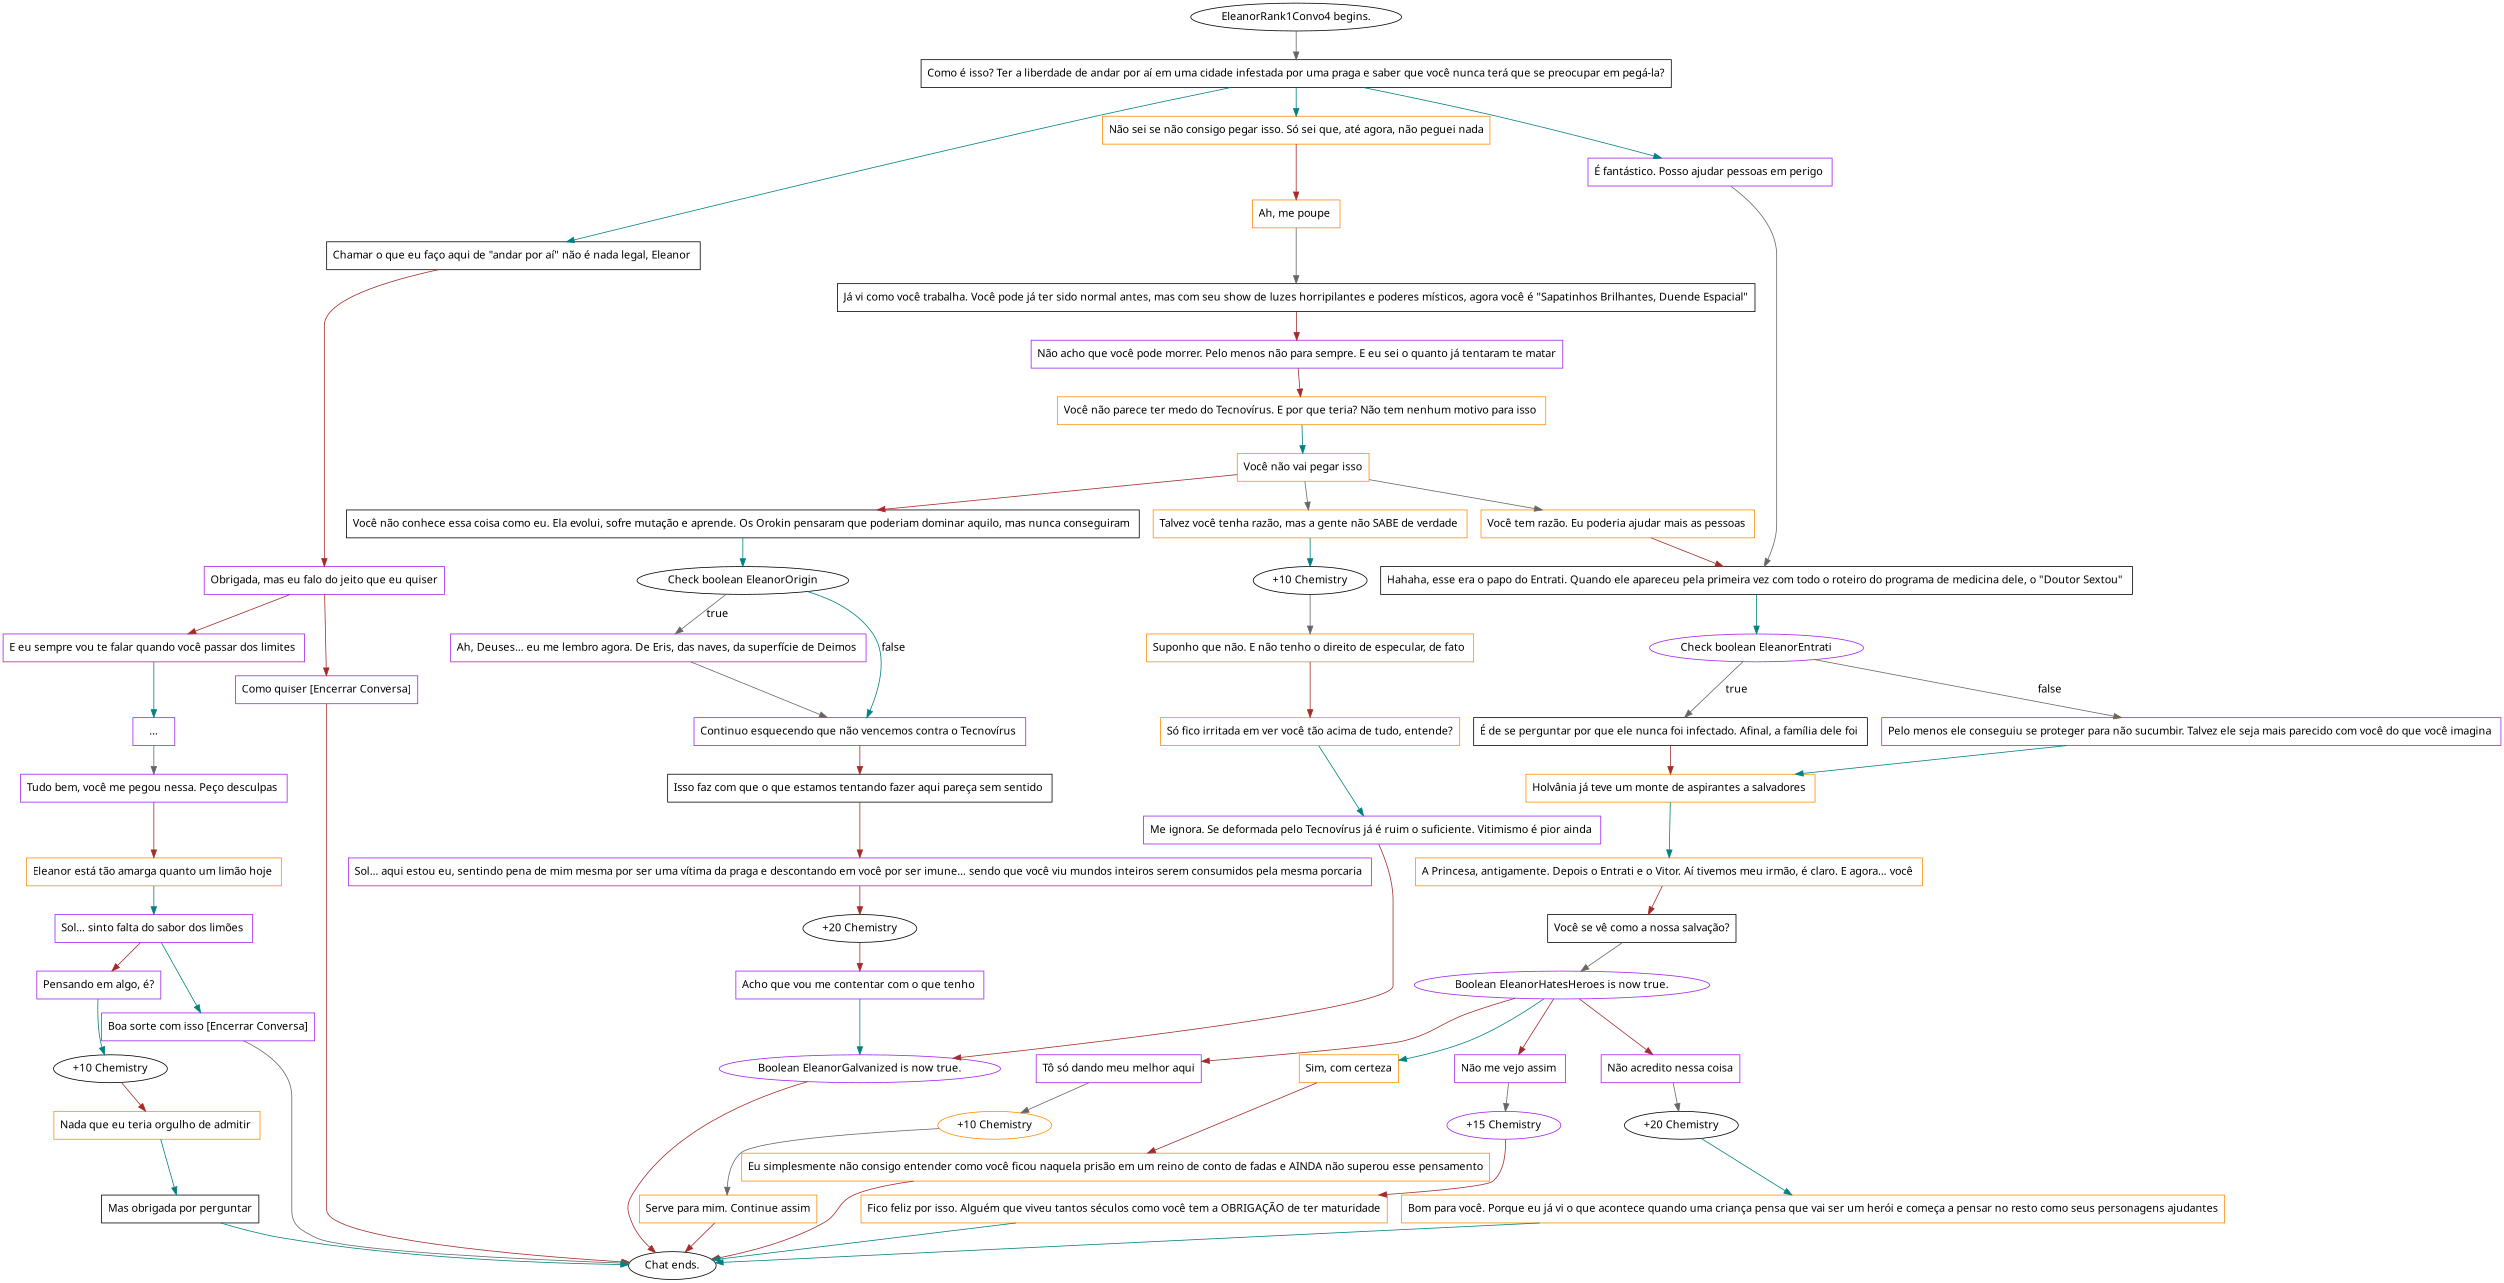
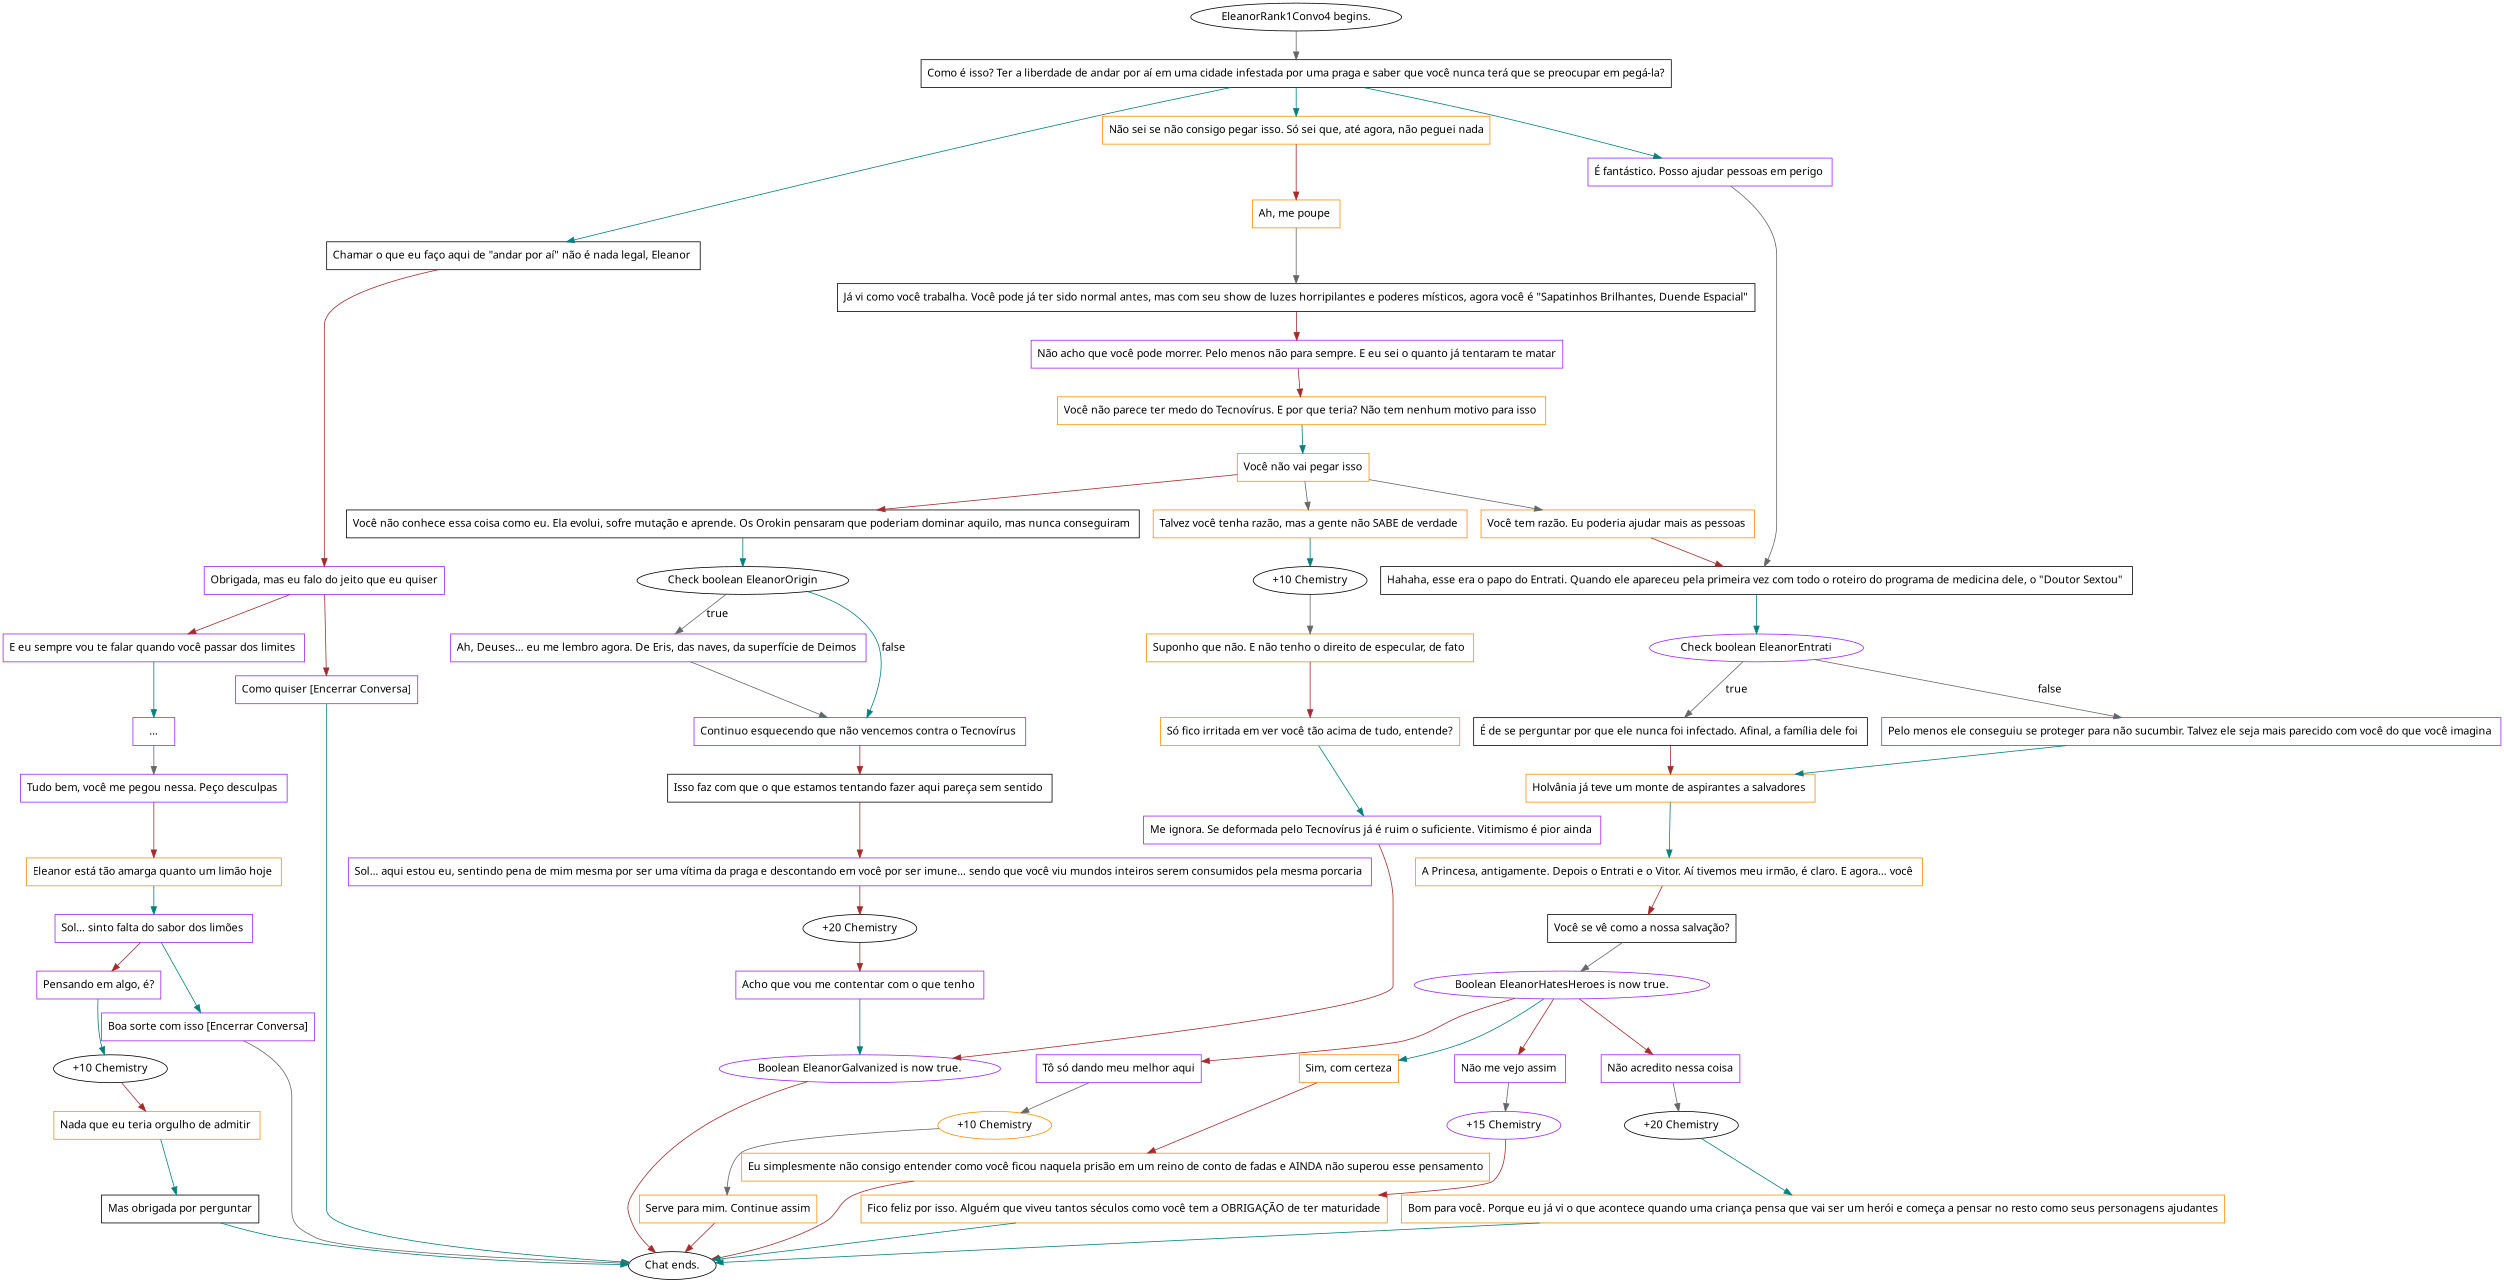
(327, 1109) -> (327, 1109)
